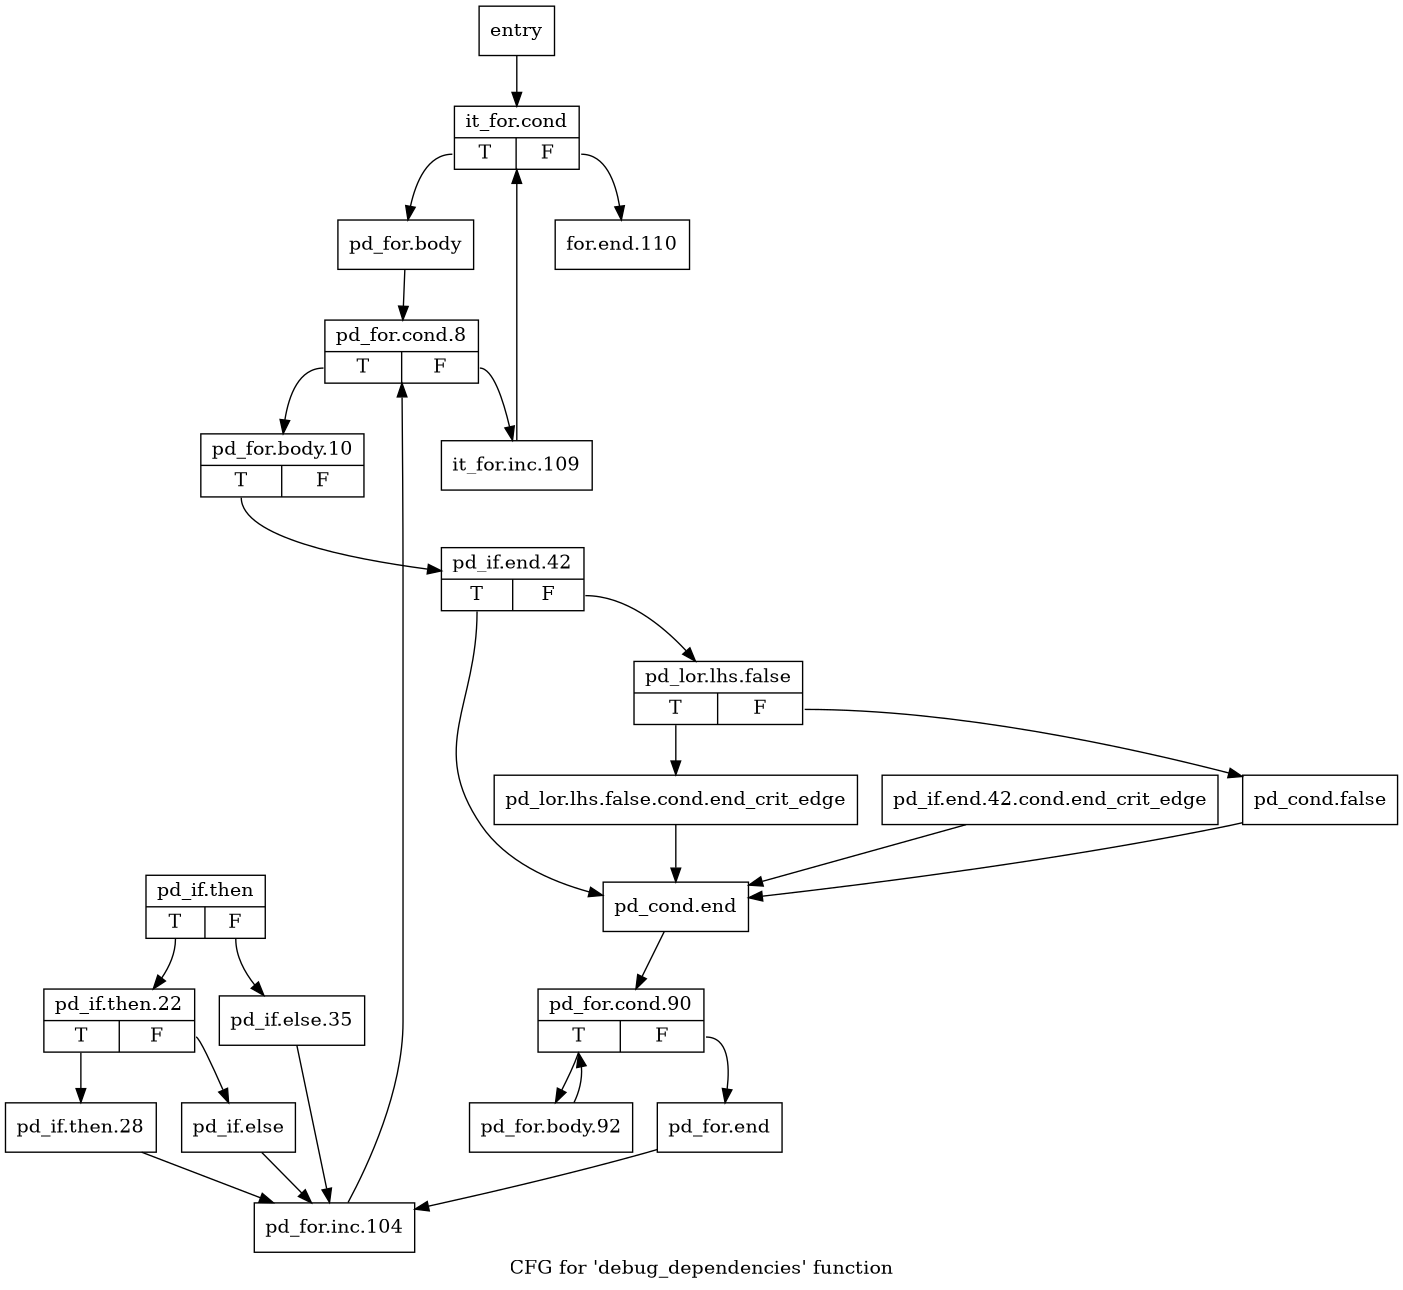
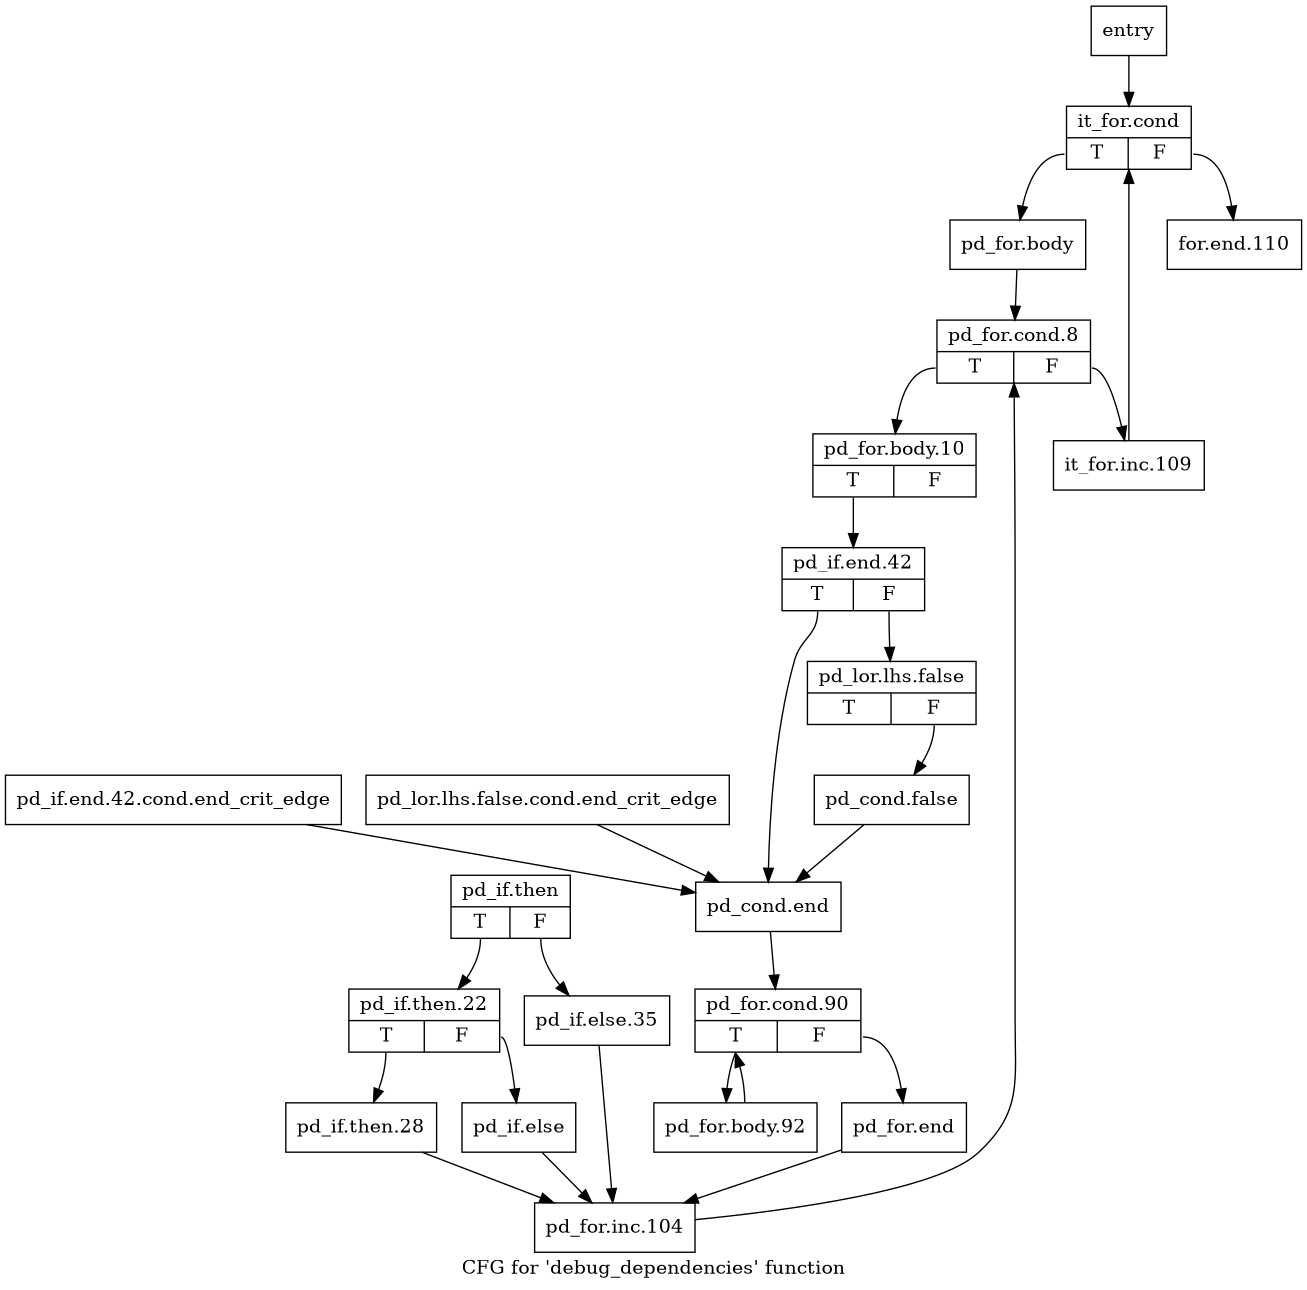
(676, 743) -> none
